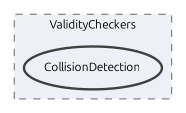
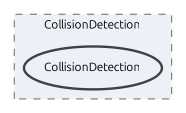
(93, 26) -> (93, 26)
